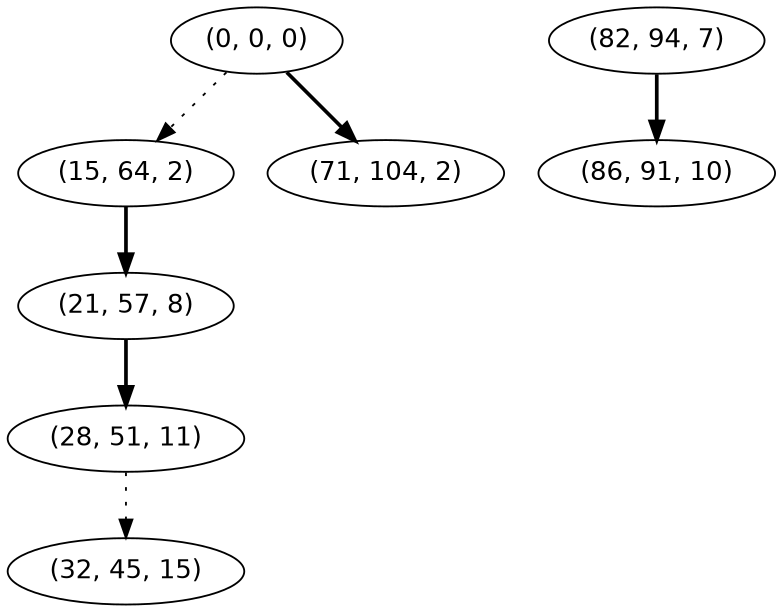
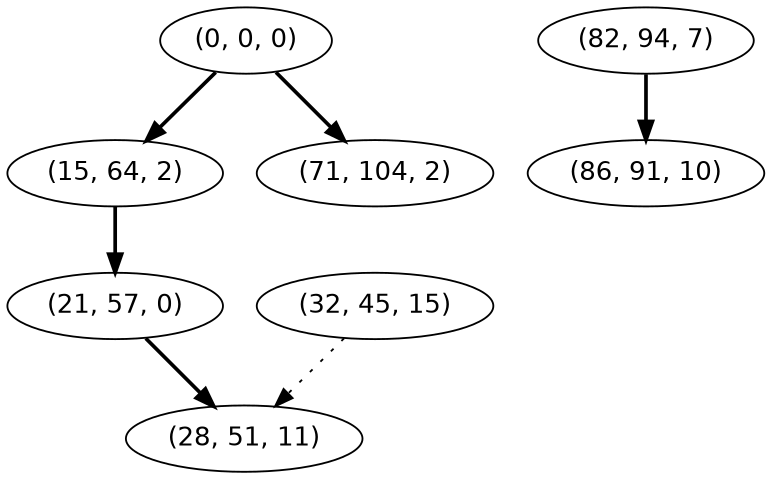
(199, 100) -> (188, 100)
(126, 306) -> (115, 306)
(126, 496) -> (316, 366)
